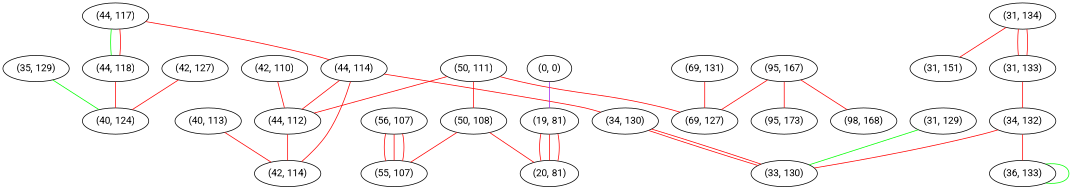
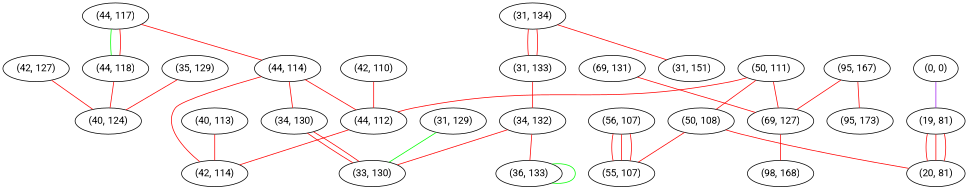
(76, 95) -> (152, 95)
(824, 95) -> (781, 148)
